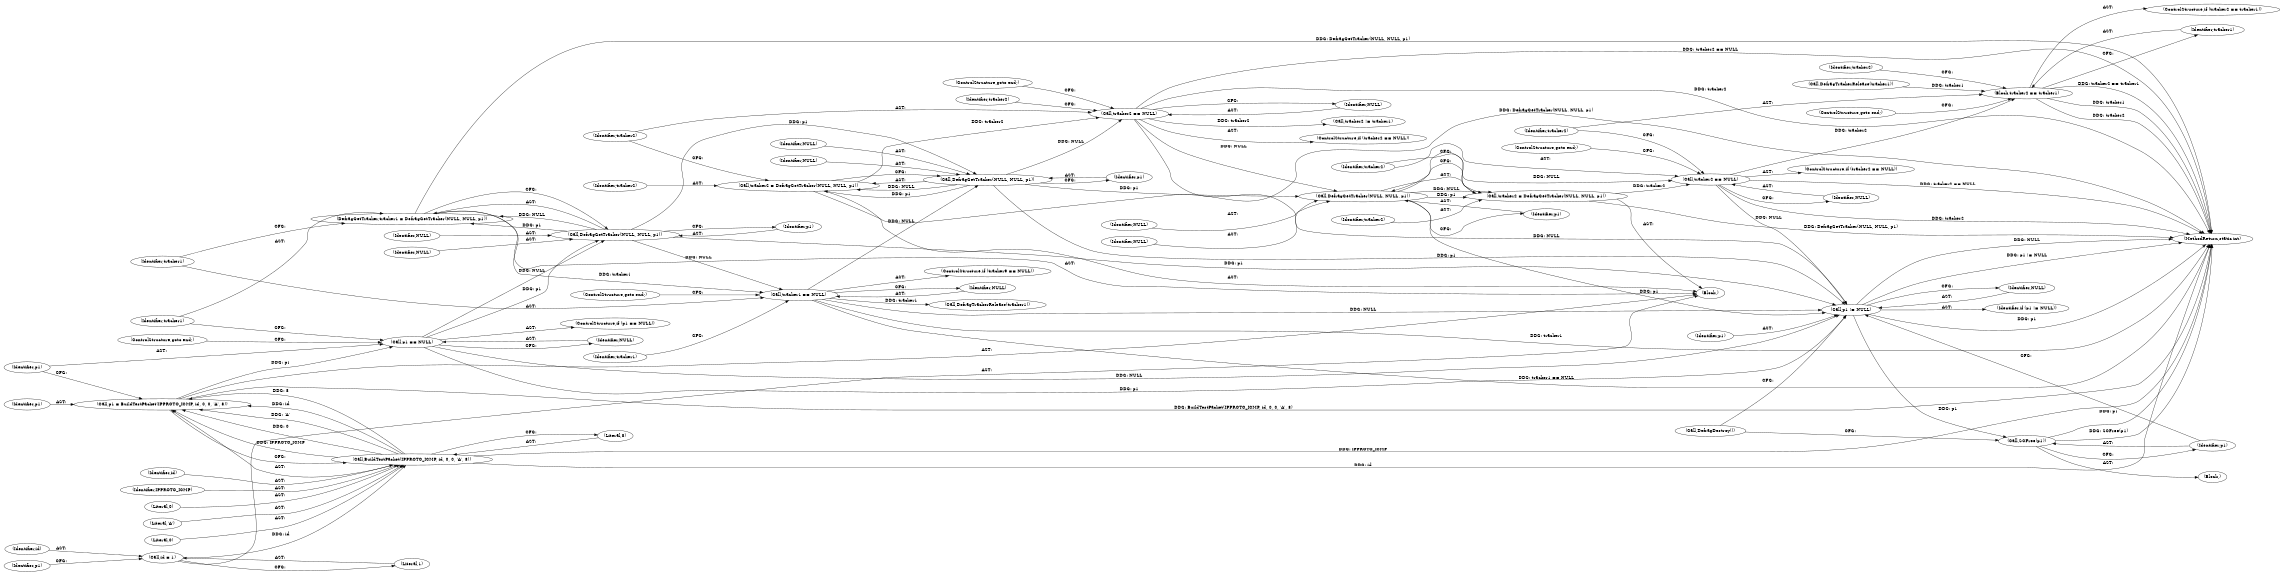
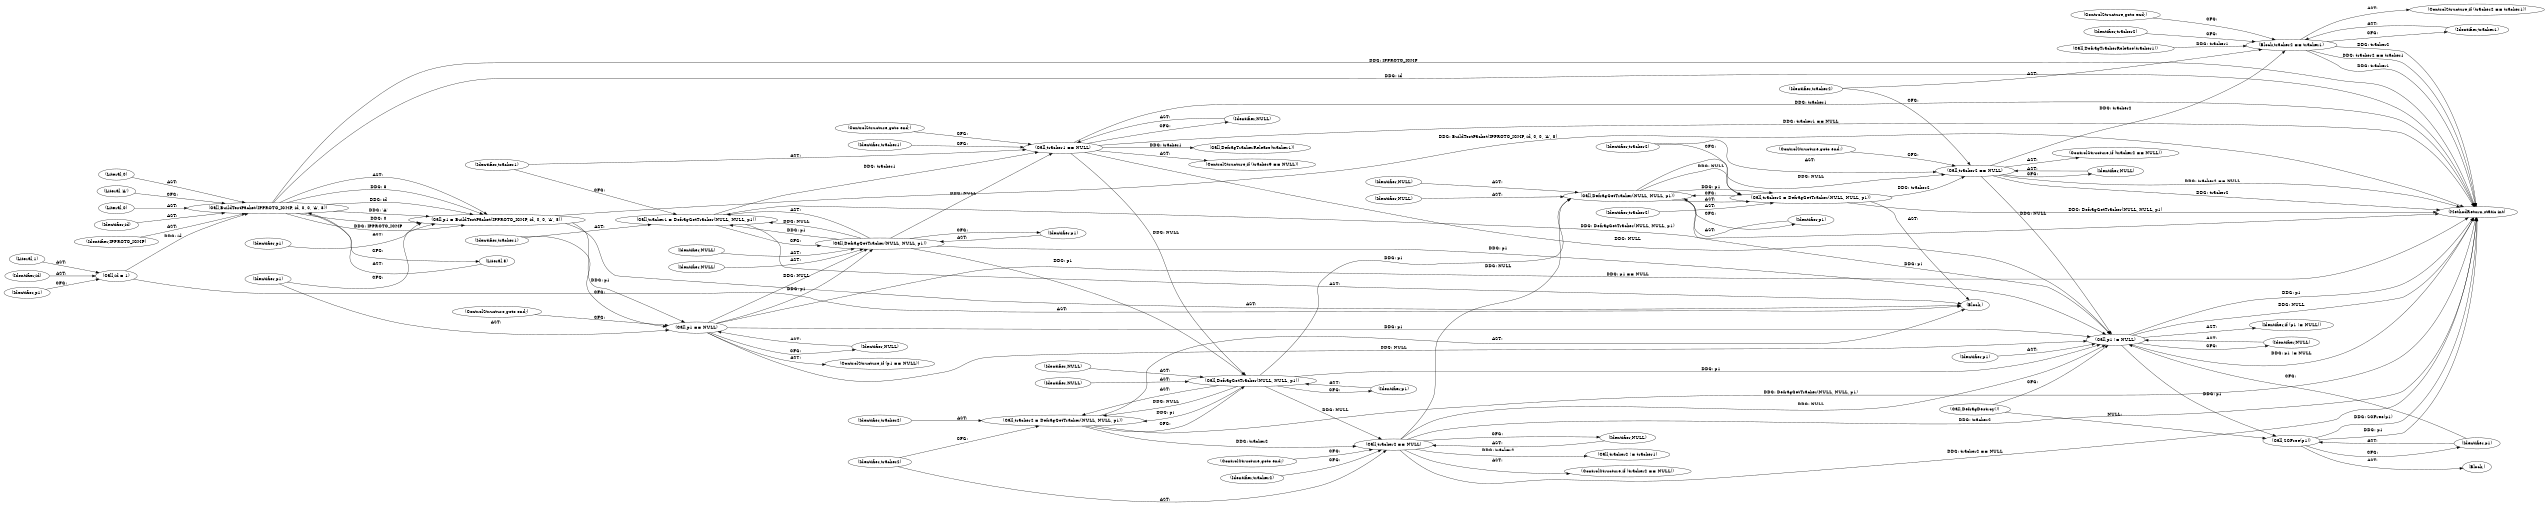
(412, 219) -> (697, 220)
none -> (1594, 277)
(1851, 431) -> (2116, 415)
(246, 456) -> none
(281, 508) -> (173, 195)
(286, 571) -> none
